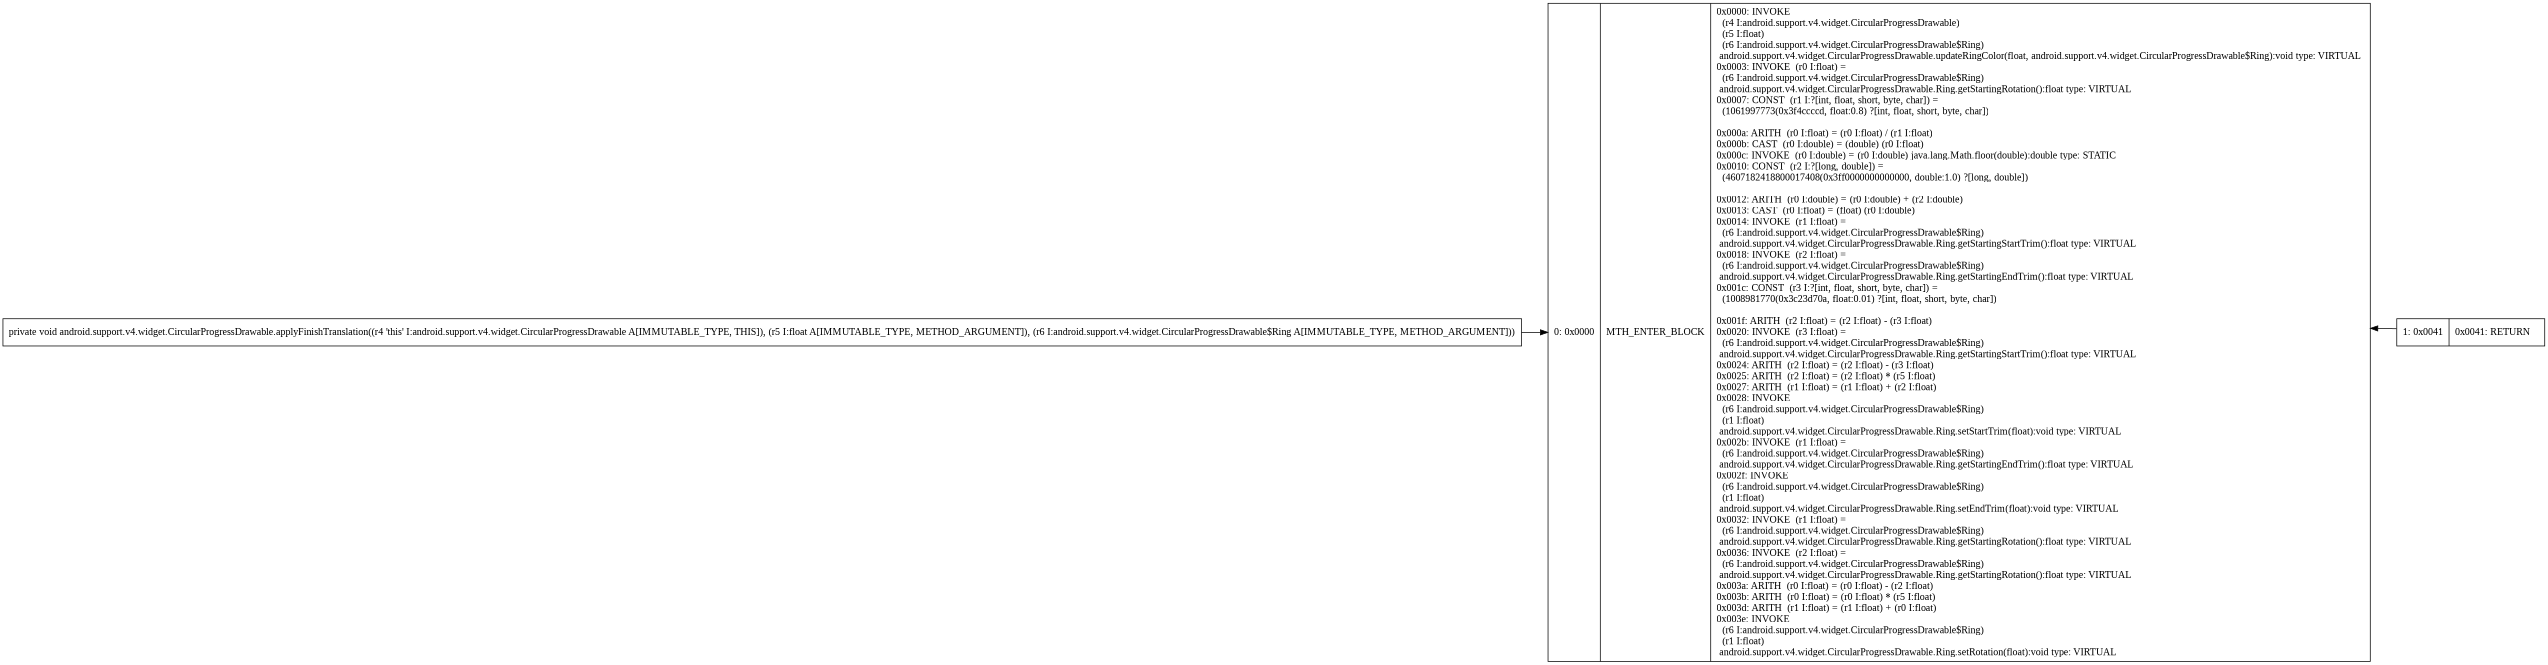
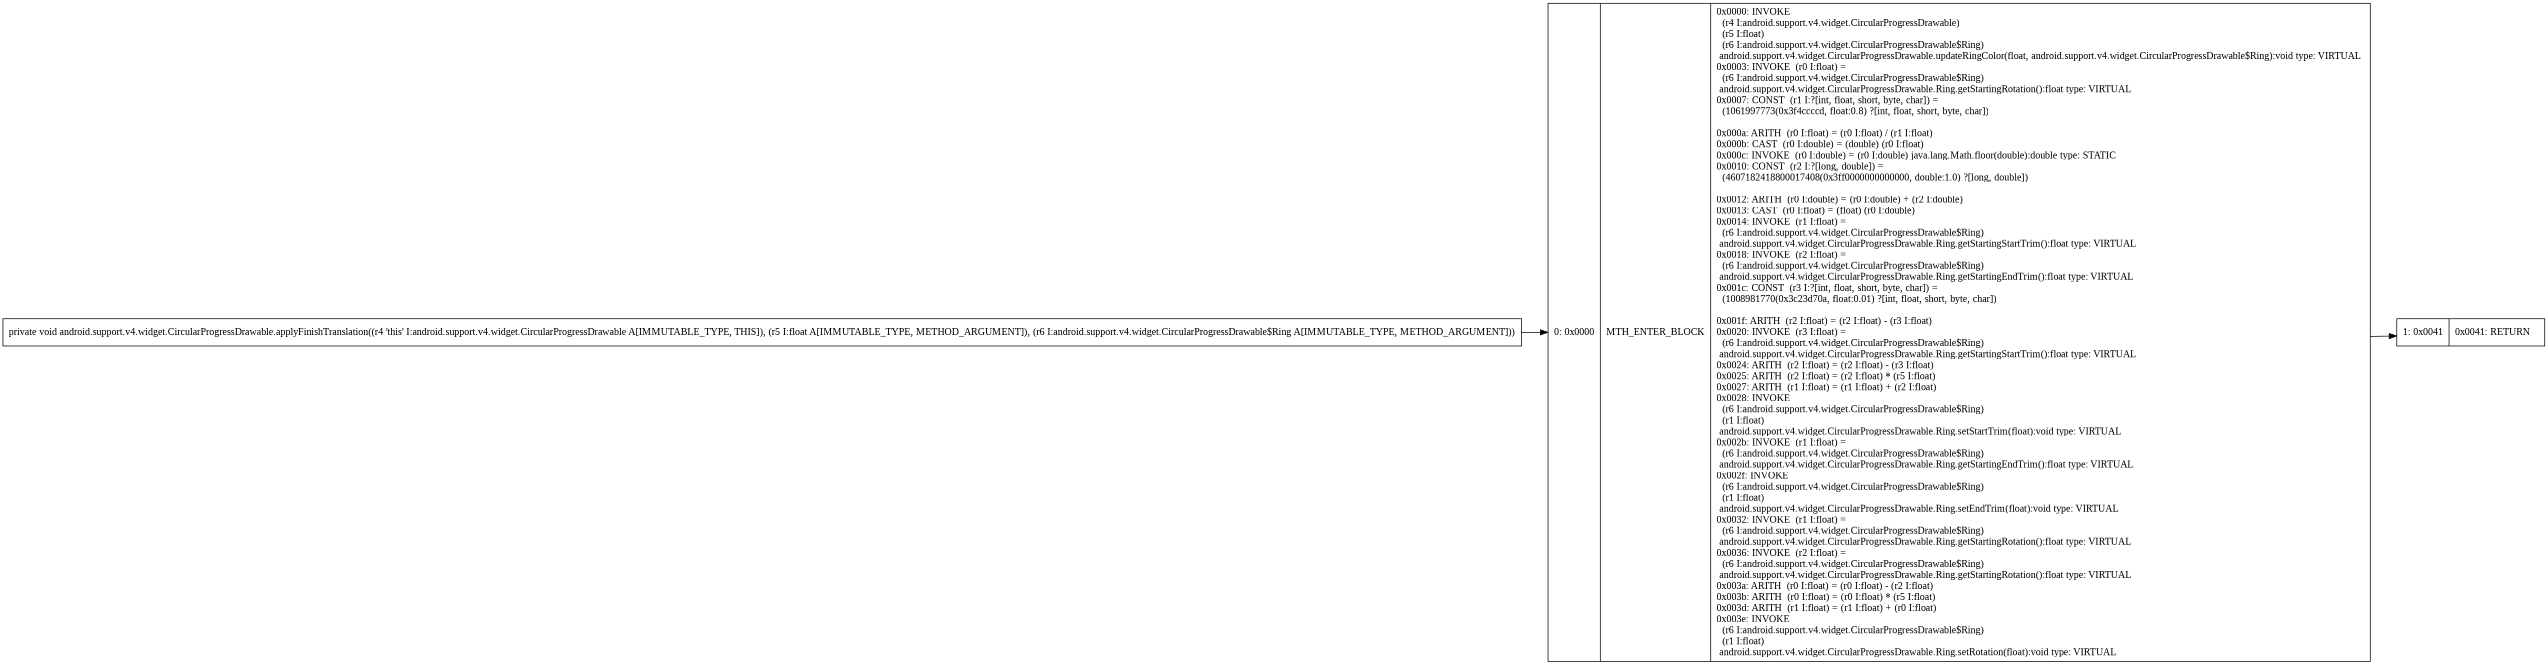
(2387, 329) -> (2380, 336)
